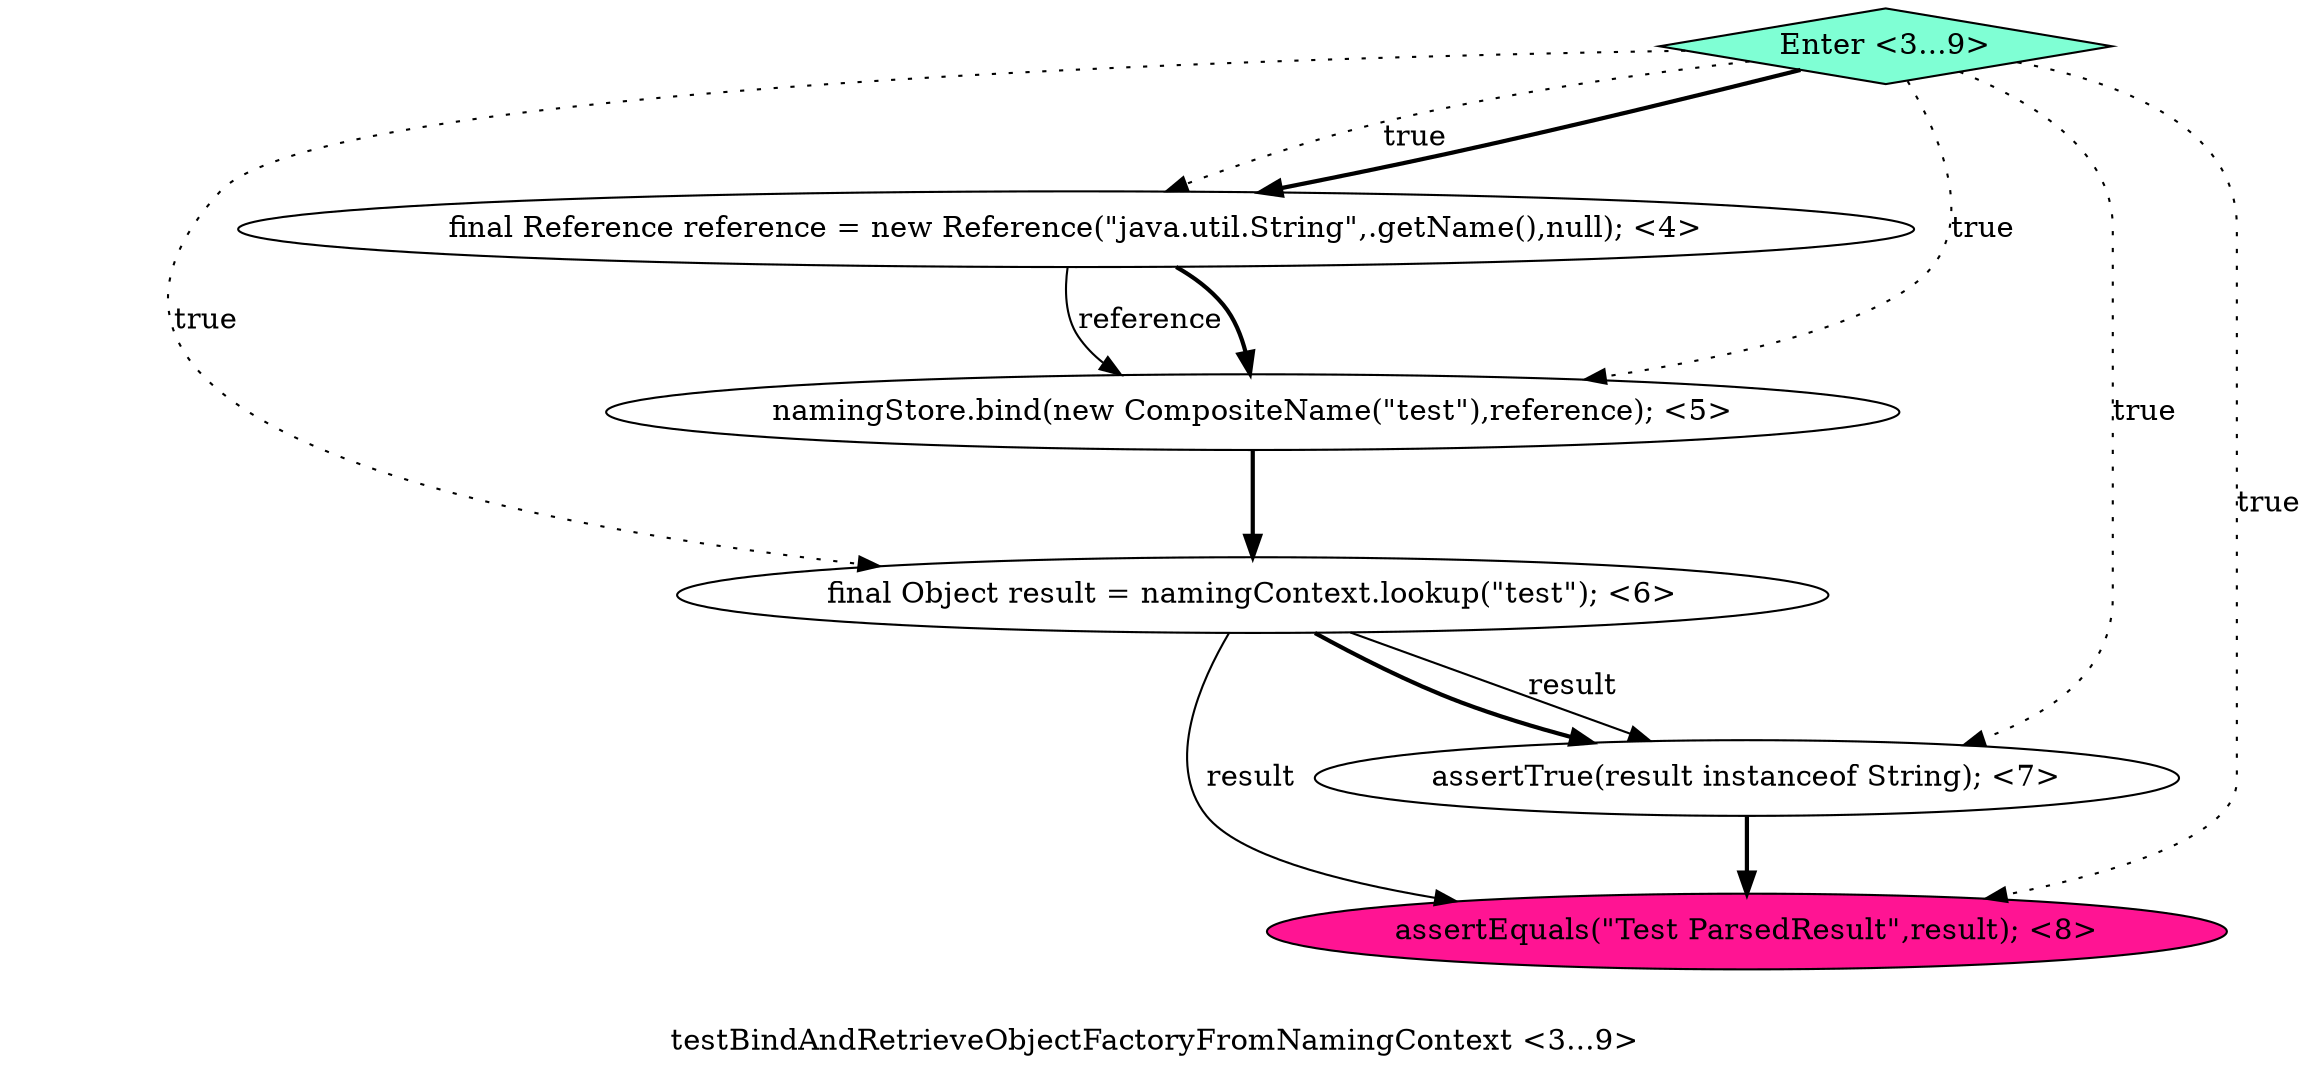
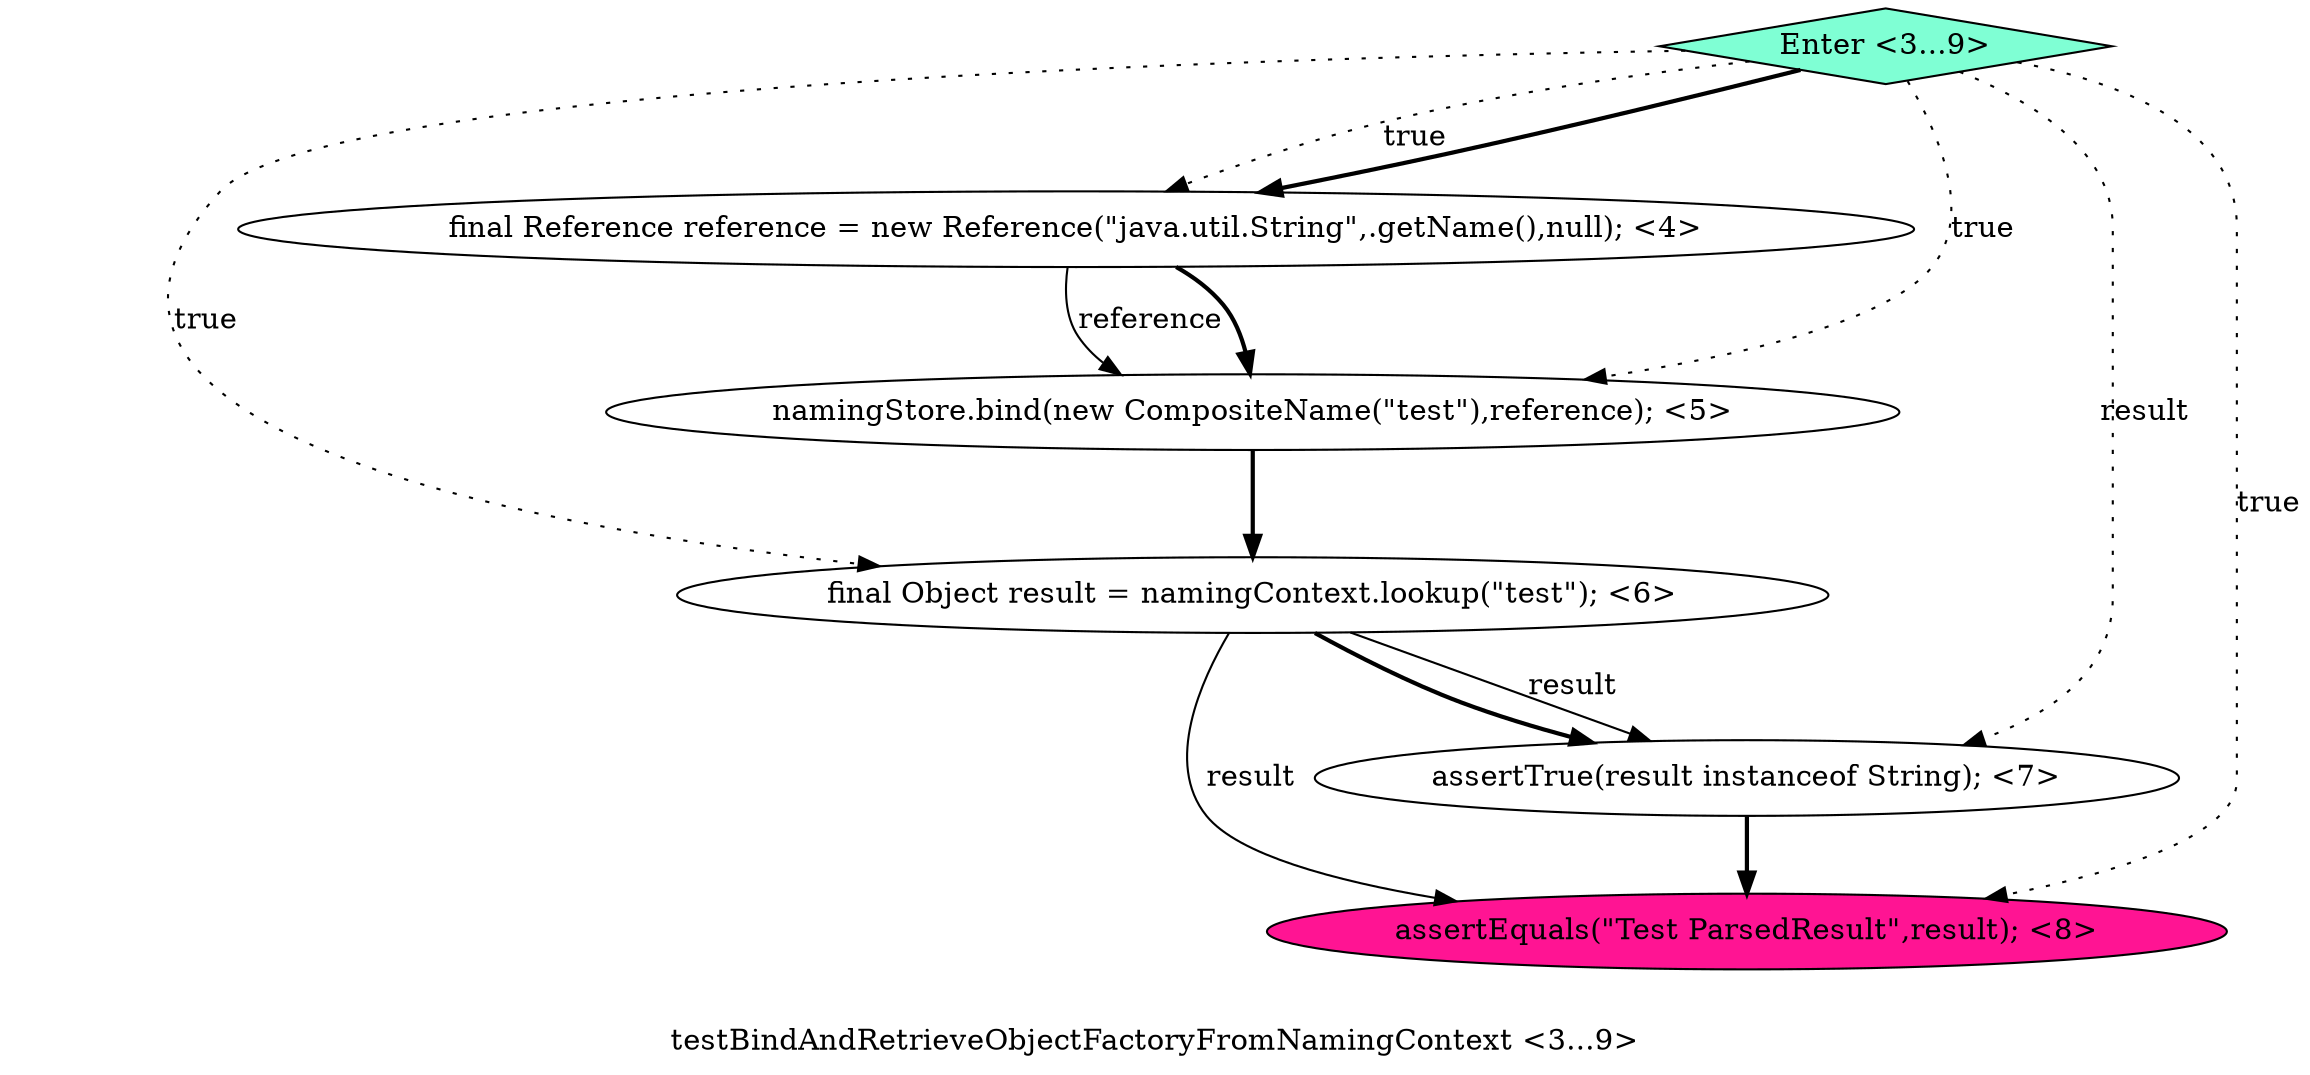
(2145, 412) -> (2145, 412)
